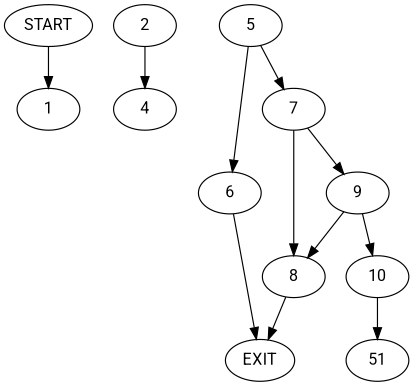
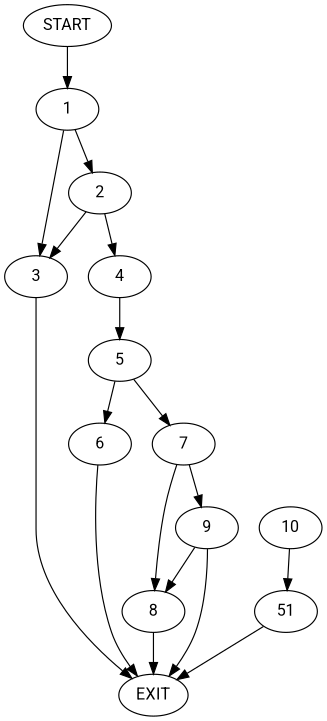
none -> (82, 146)
(366, 229) -> (202, 611)
none -> (36, 277)
none -> (120, 313)
none -> (225, 650)
